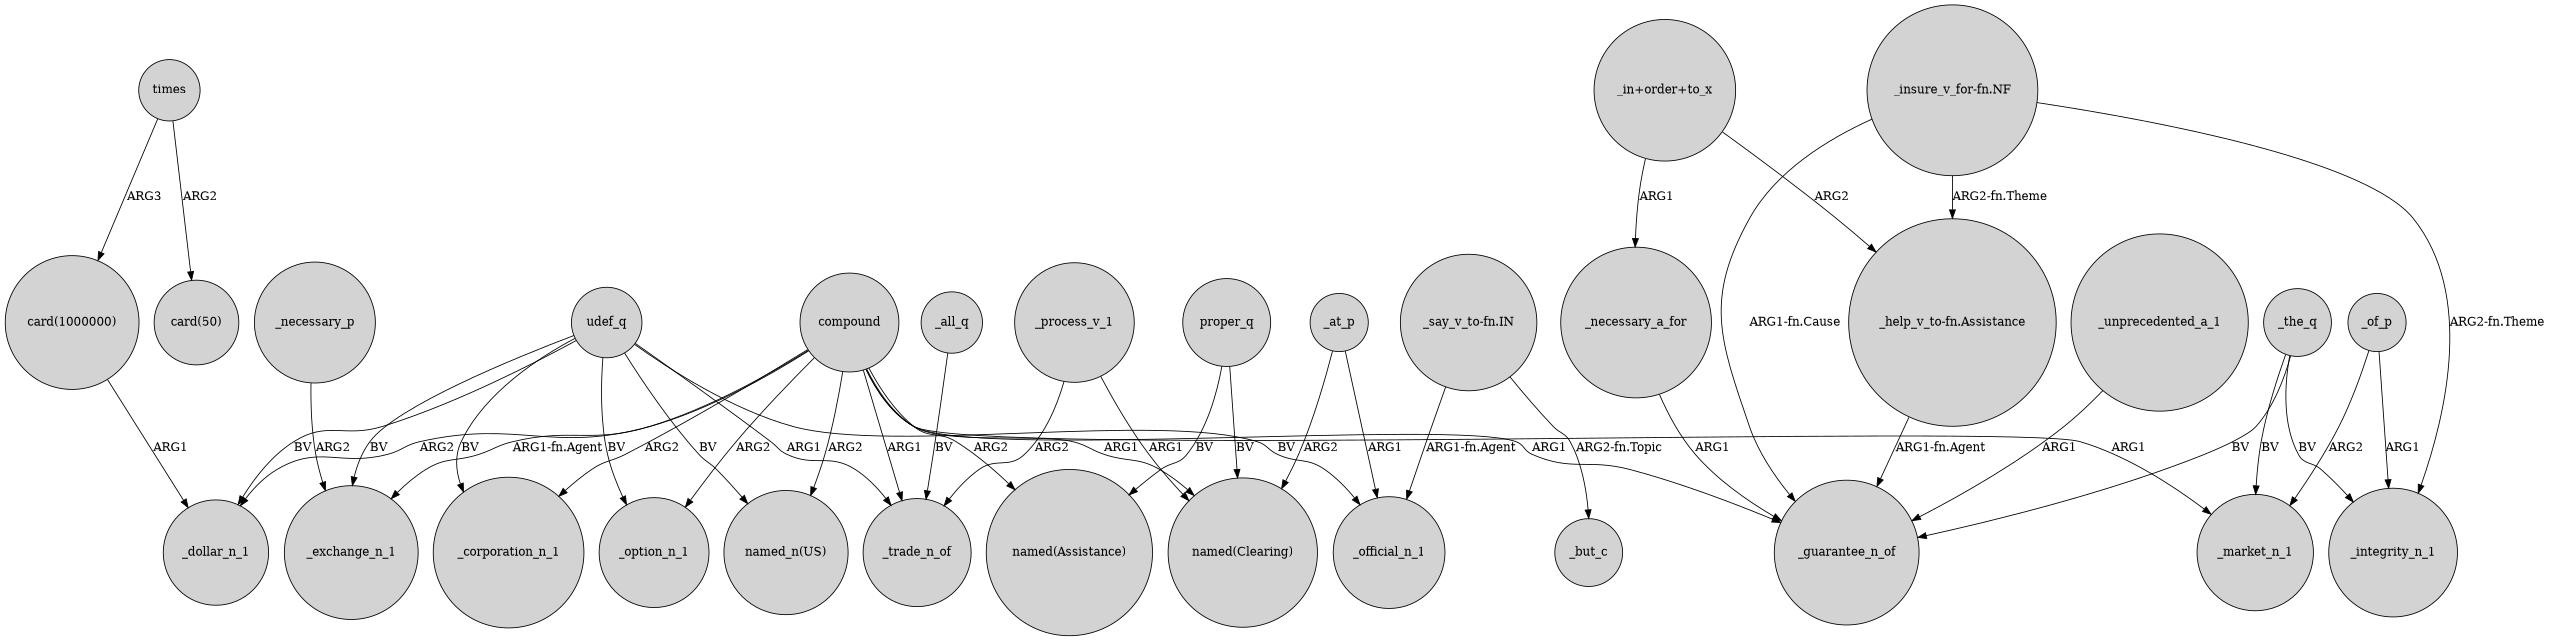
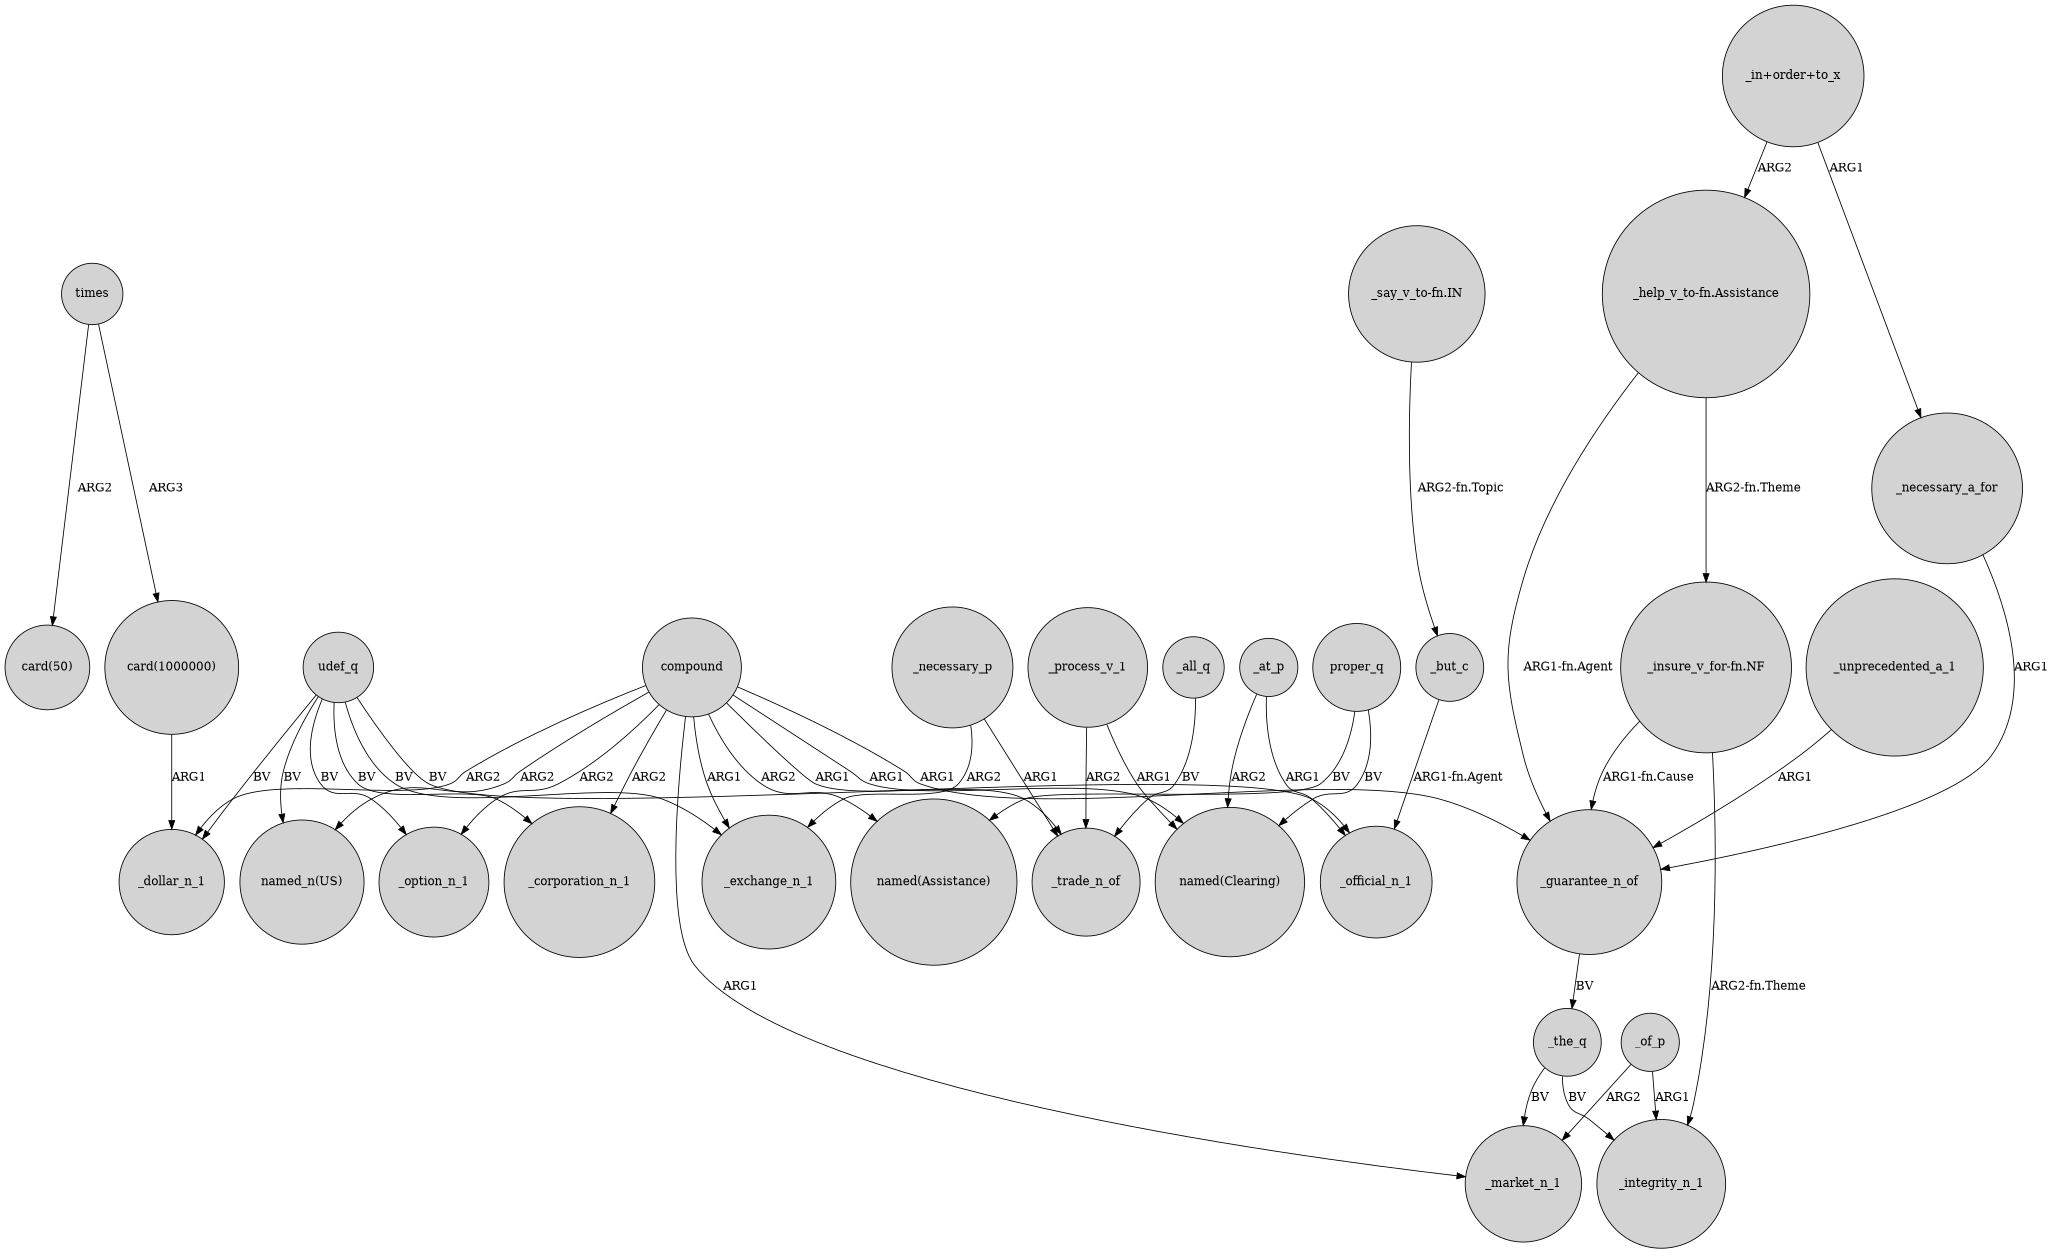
(1952, 193) -> (1706, 486)
(757, 432) -> (1019, 774)
(1425, 447) -> (1418, 760)
(558, 448) -> (724, 778)
(2133, 480) -> (1576, 977)
